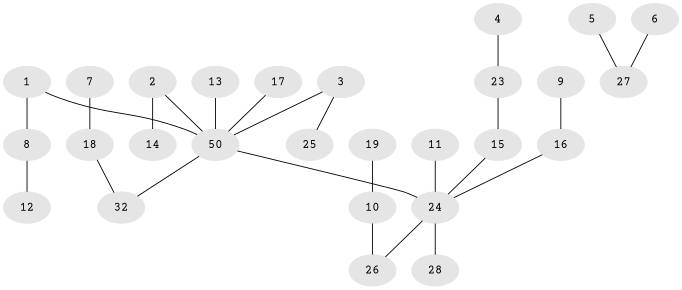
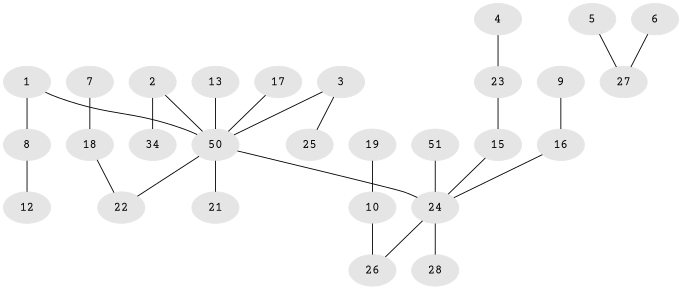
(153, 145) -> (153, 145)
(435, 145) -> (435, 145)
(121, 208) -> (121, 208)
none -> (215, 208)
